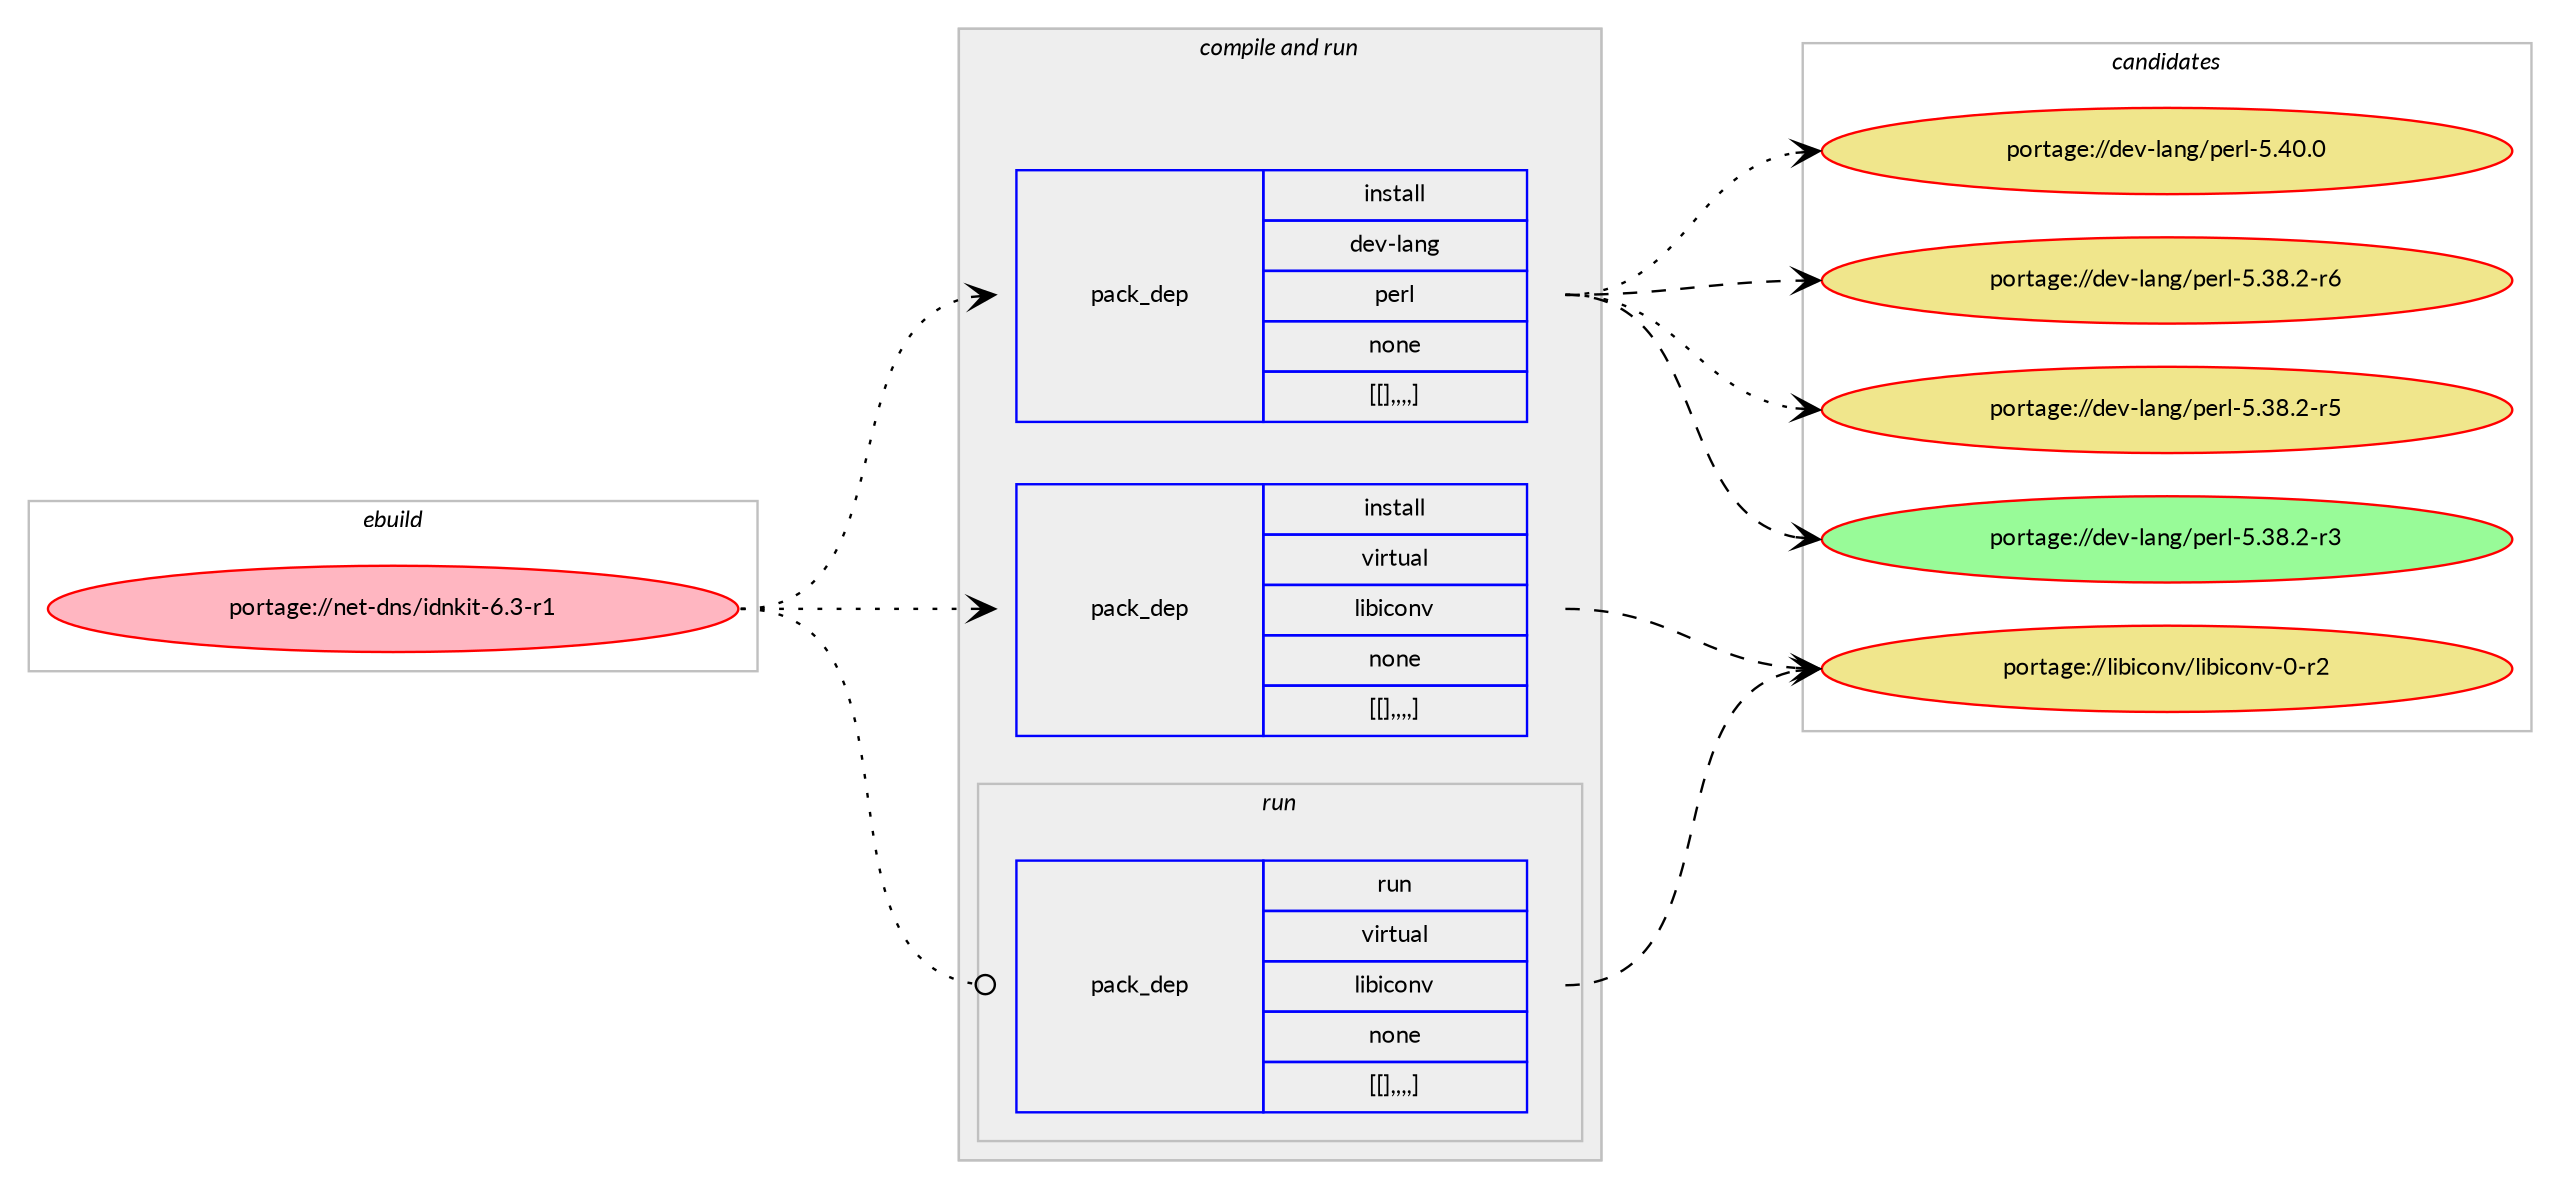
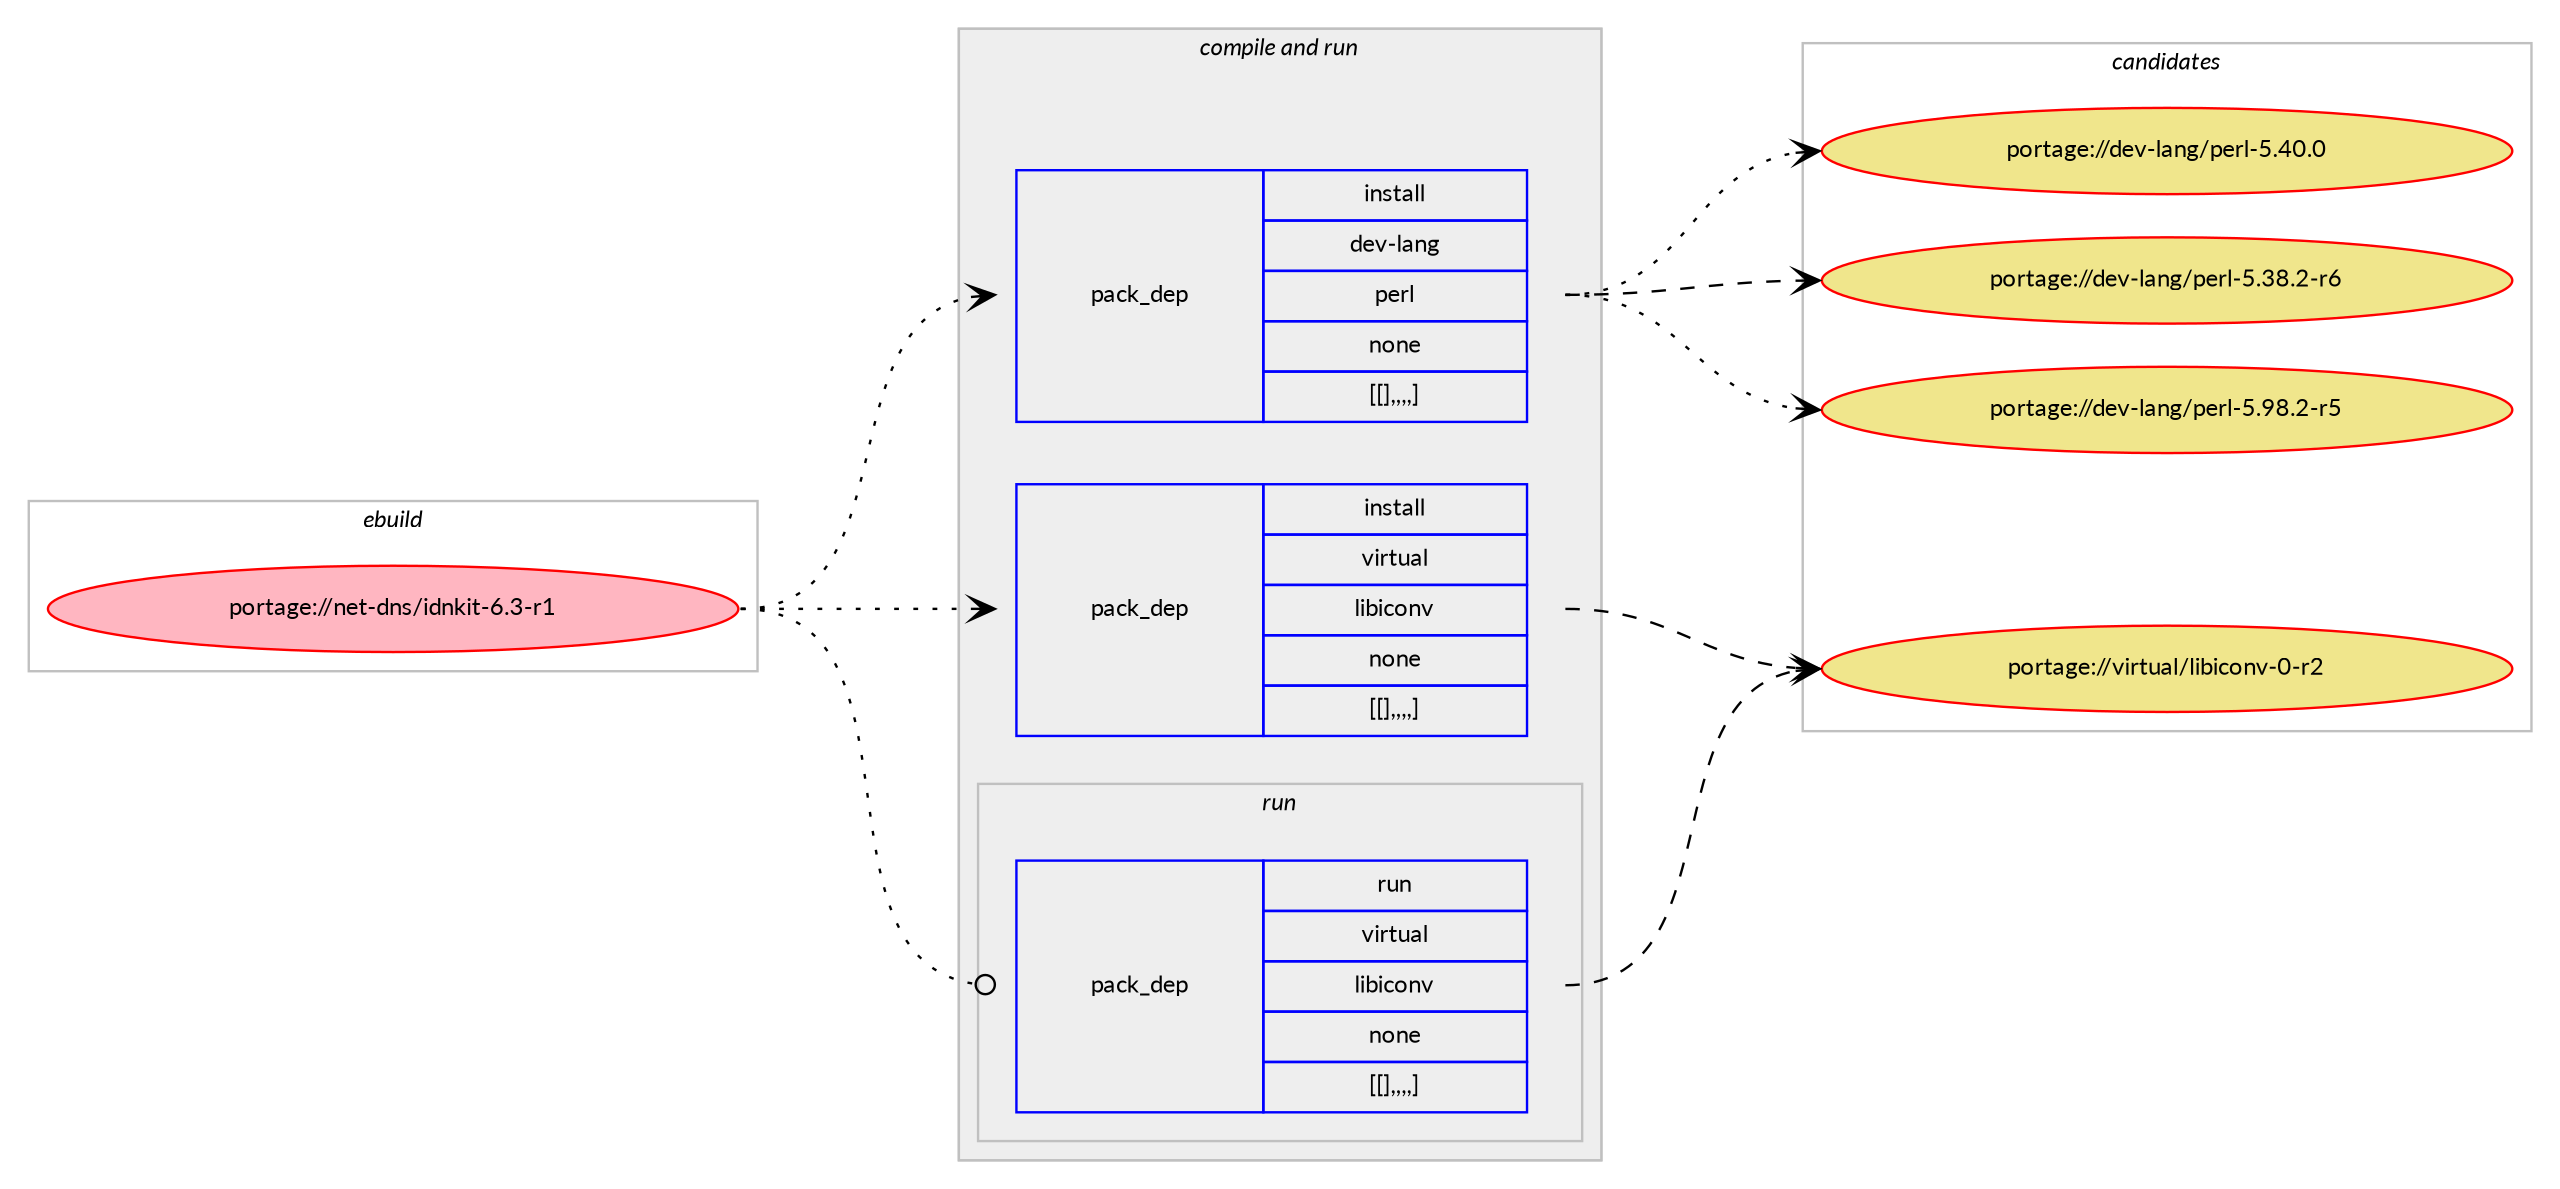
(2167, 410) -> (2167, 410)
(2167, 539) -> none
(2167, 669) -> (2167, 669)
